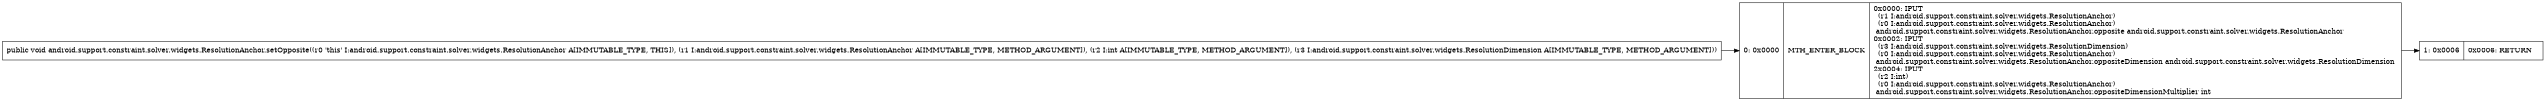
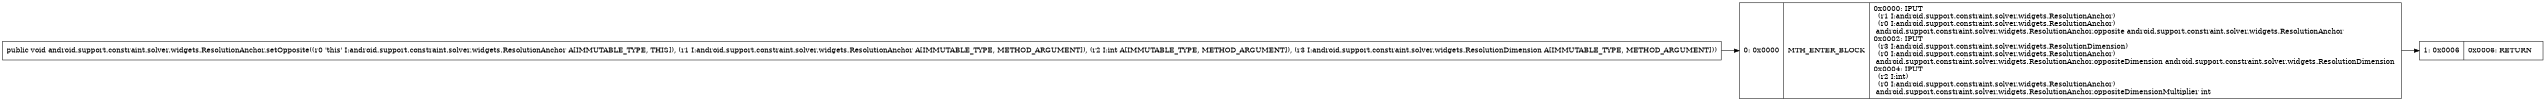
(1900, 69) -> (1900, 69)
